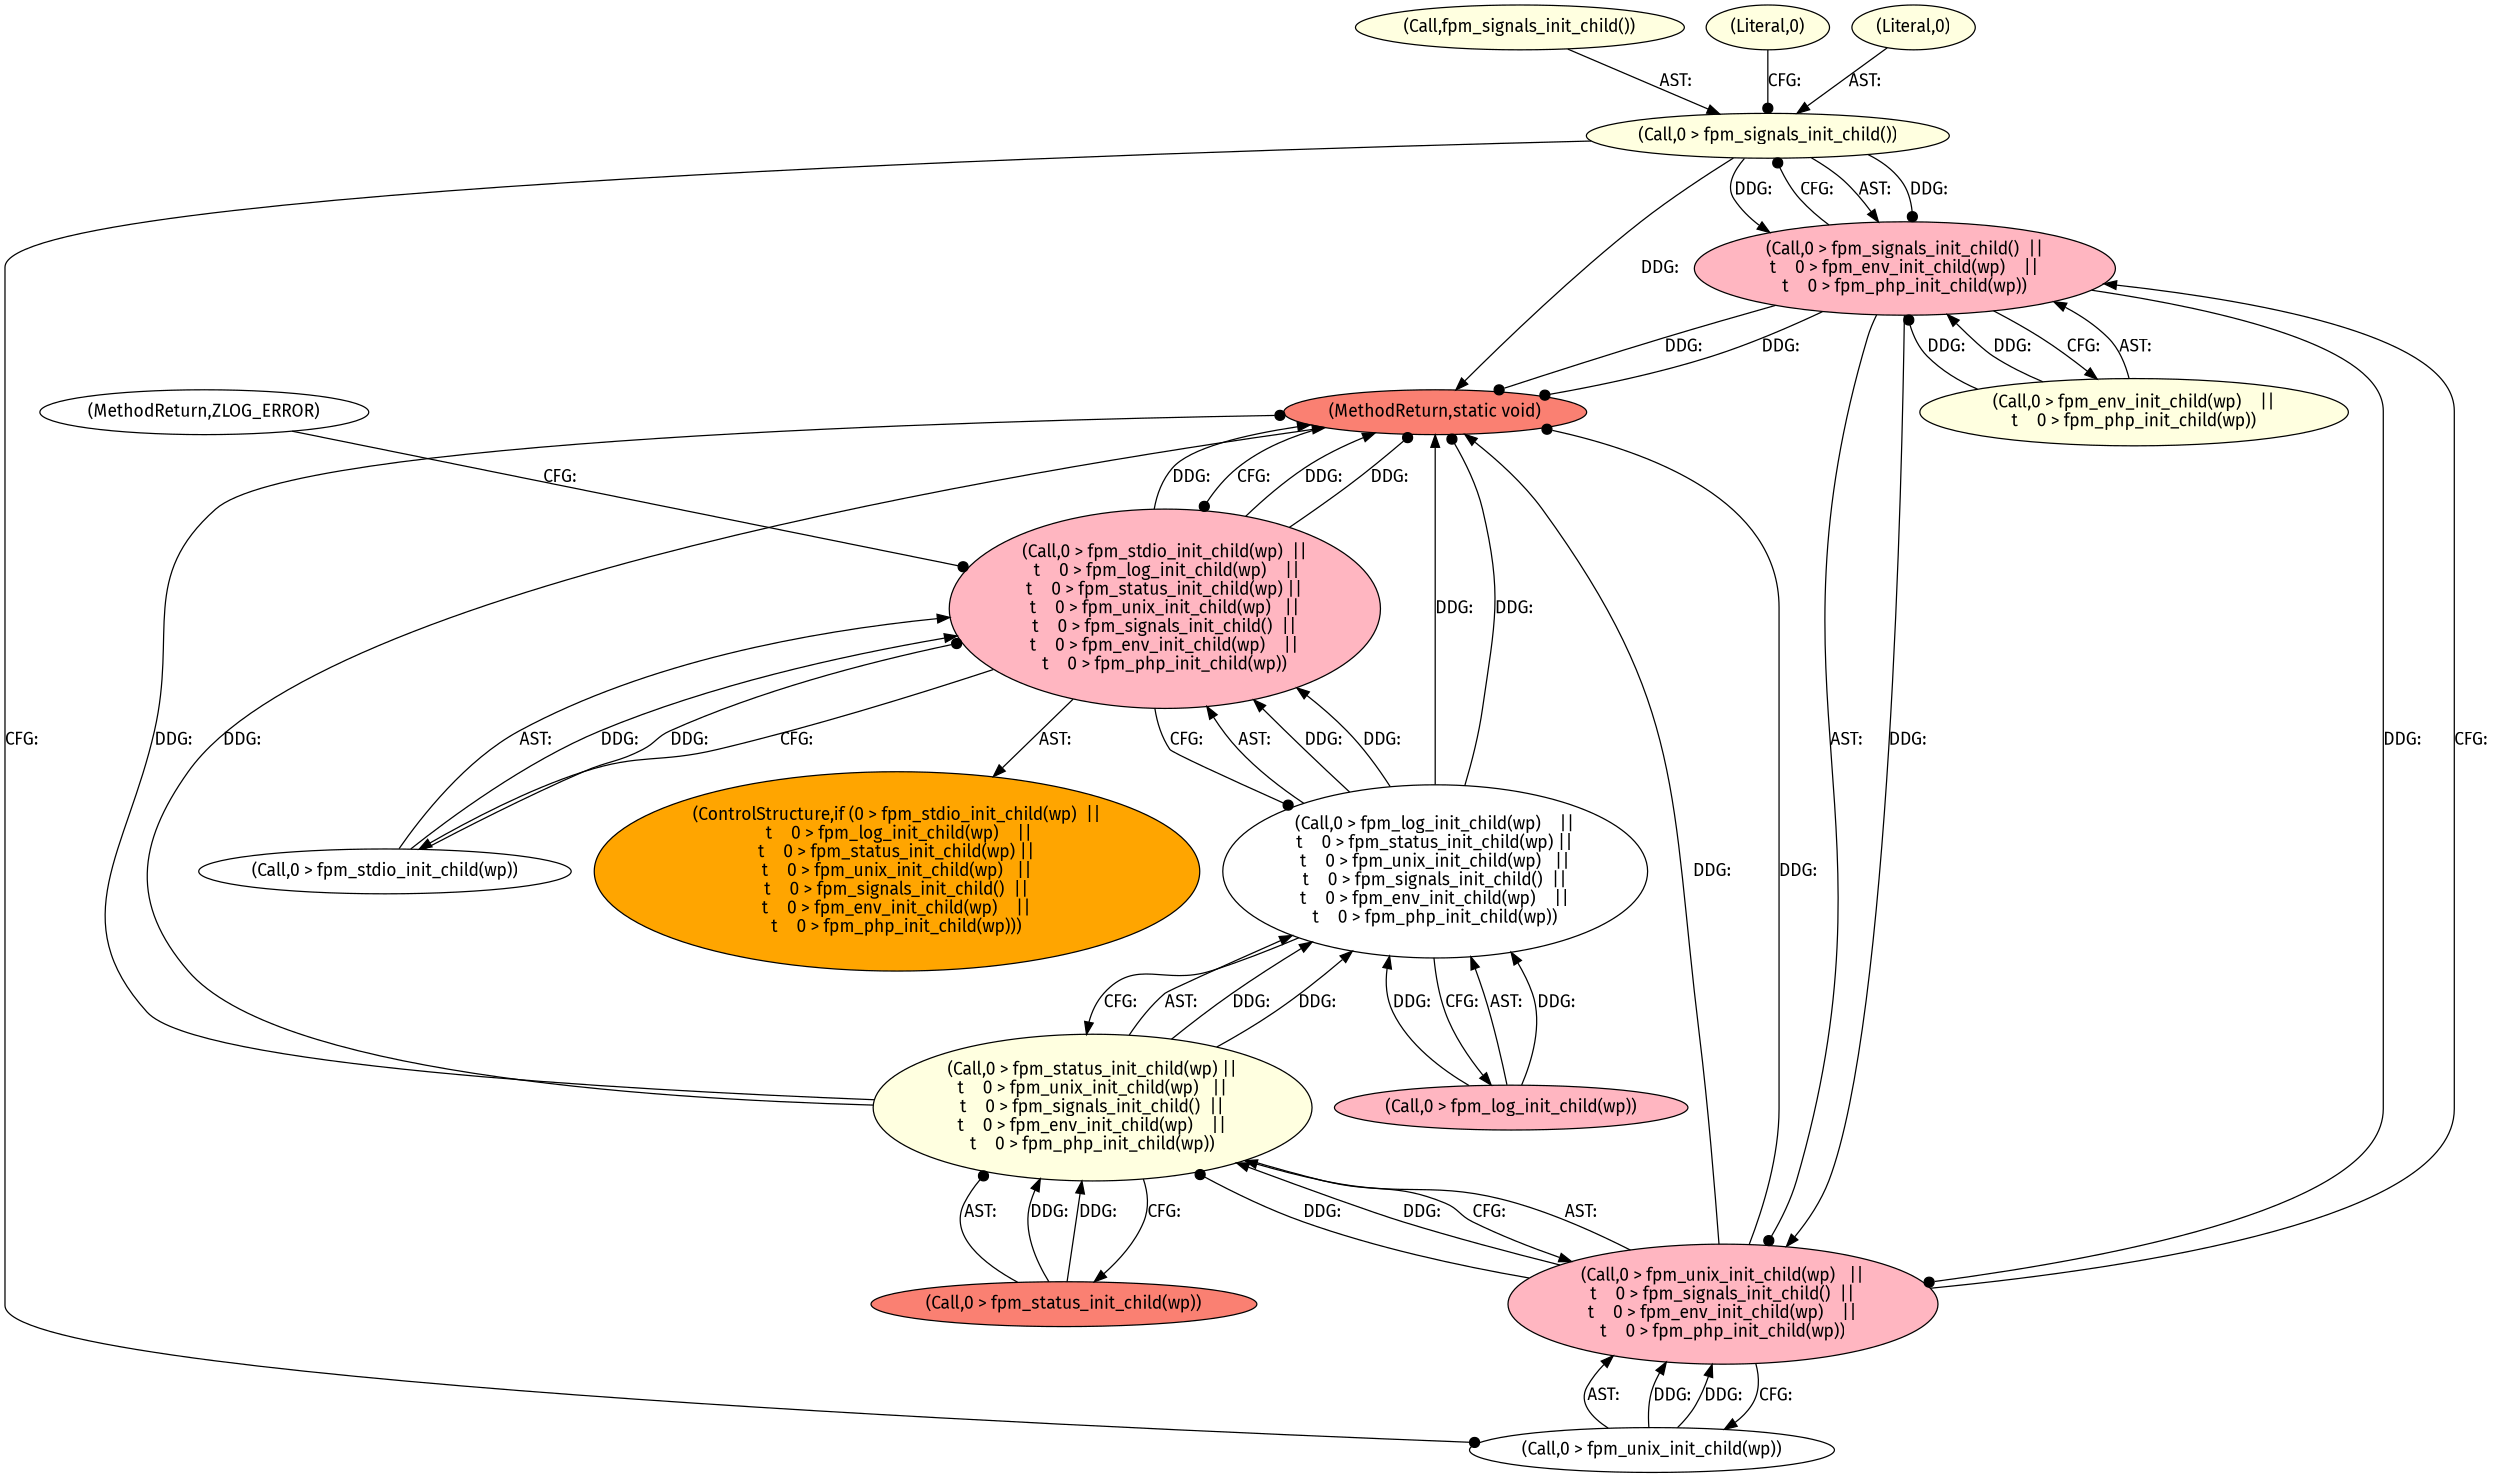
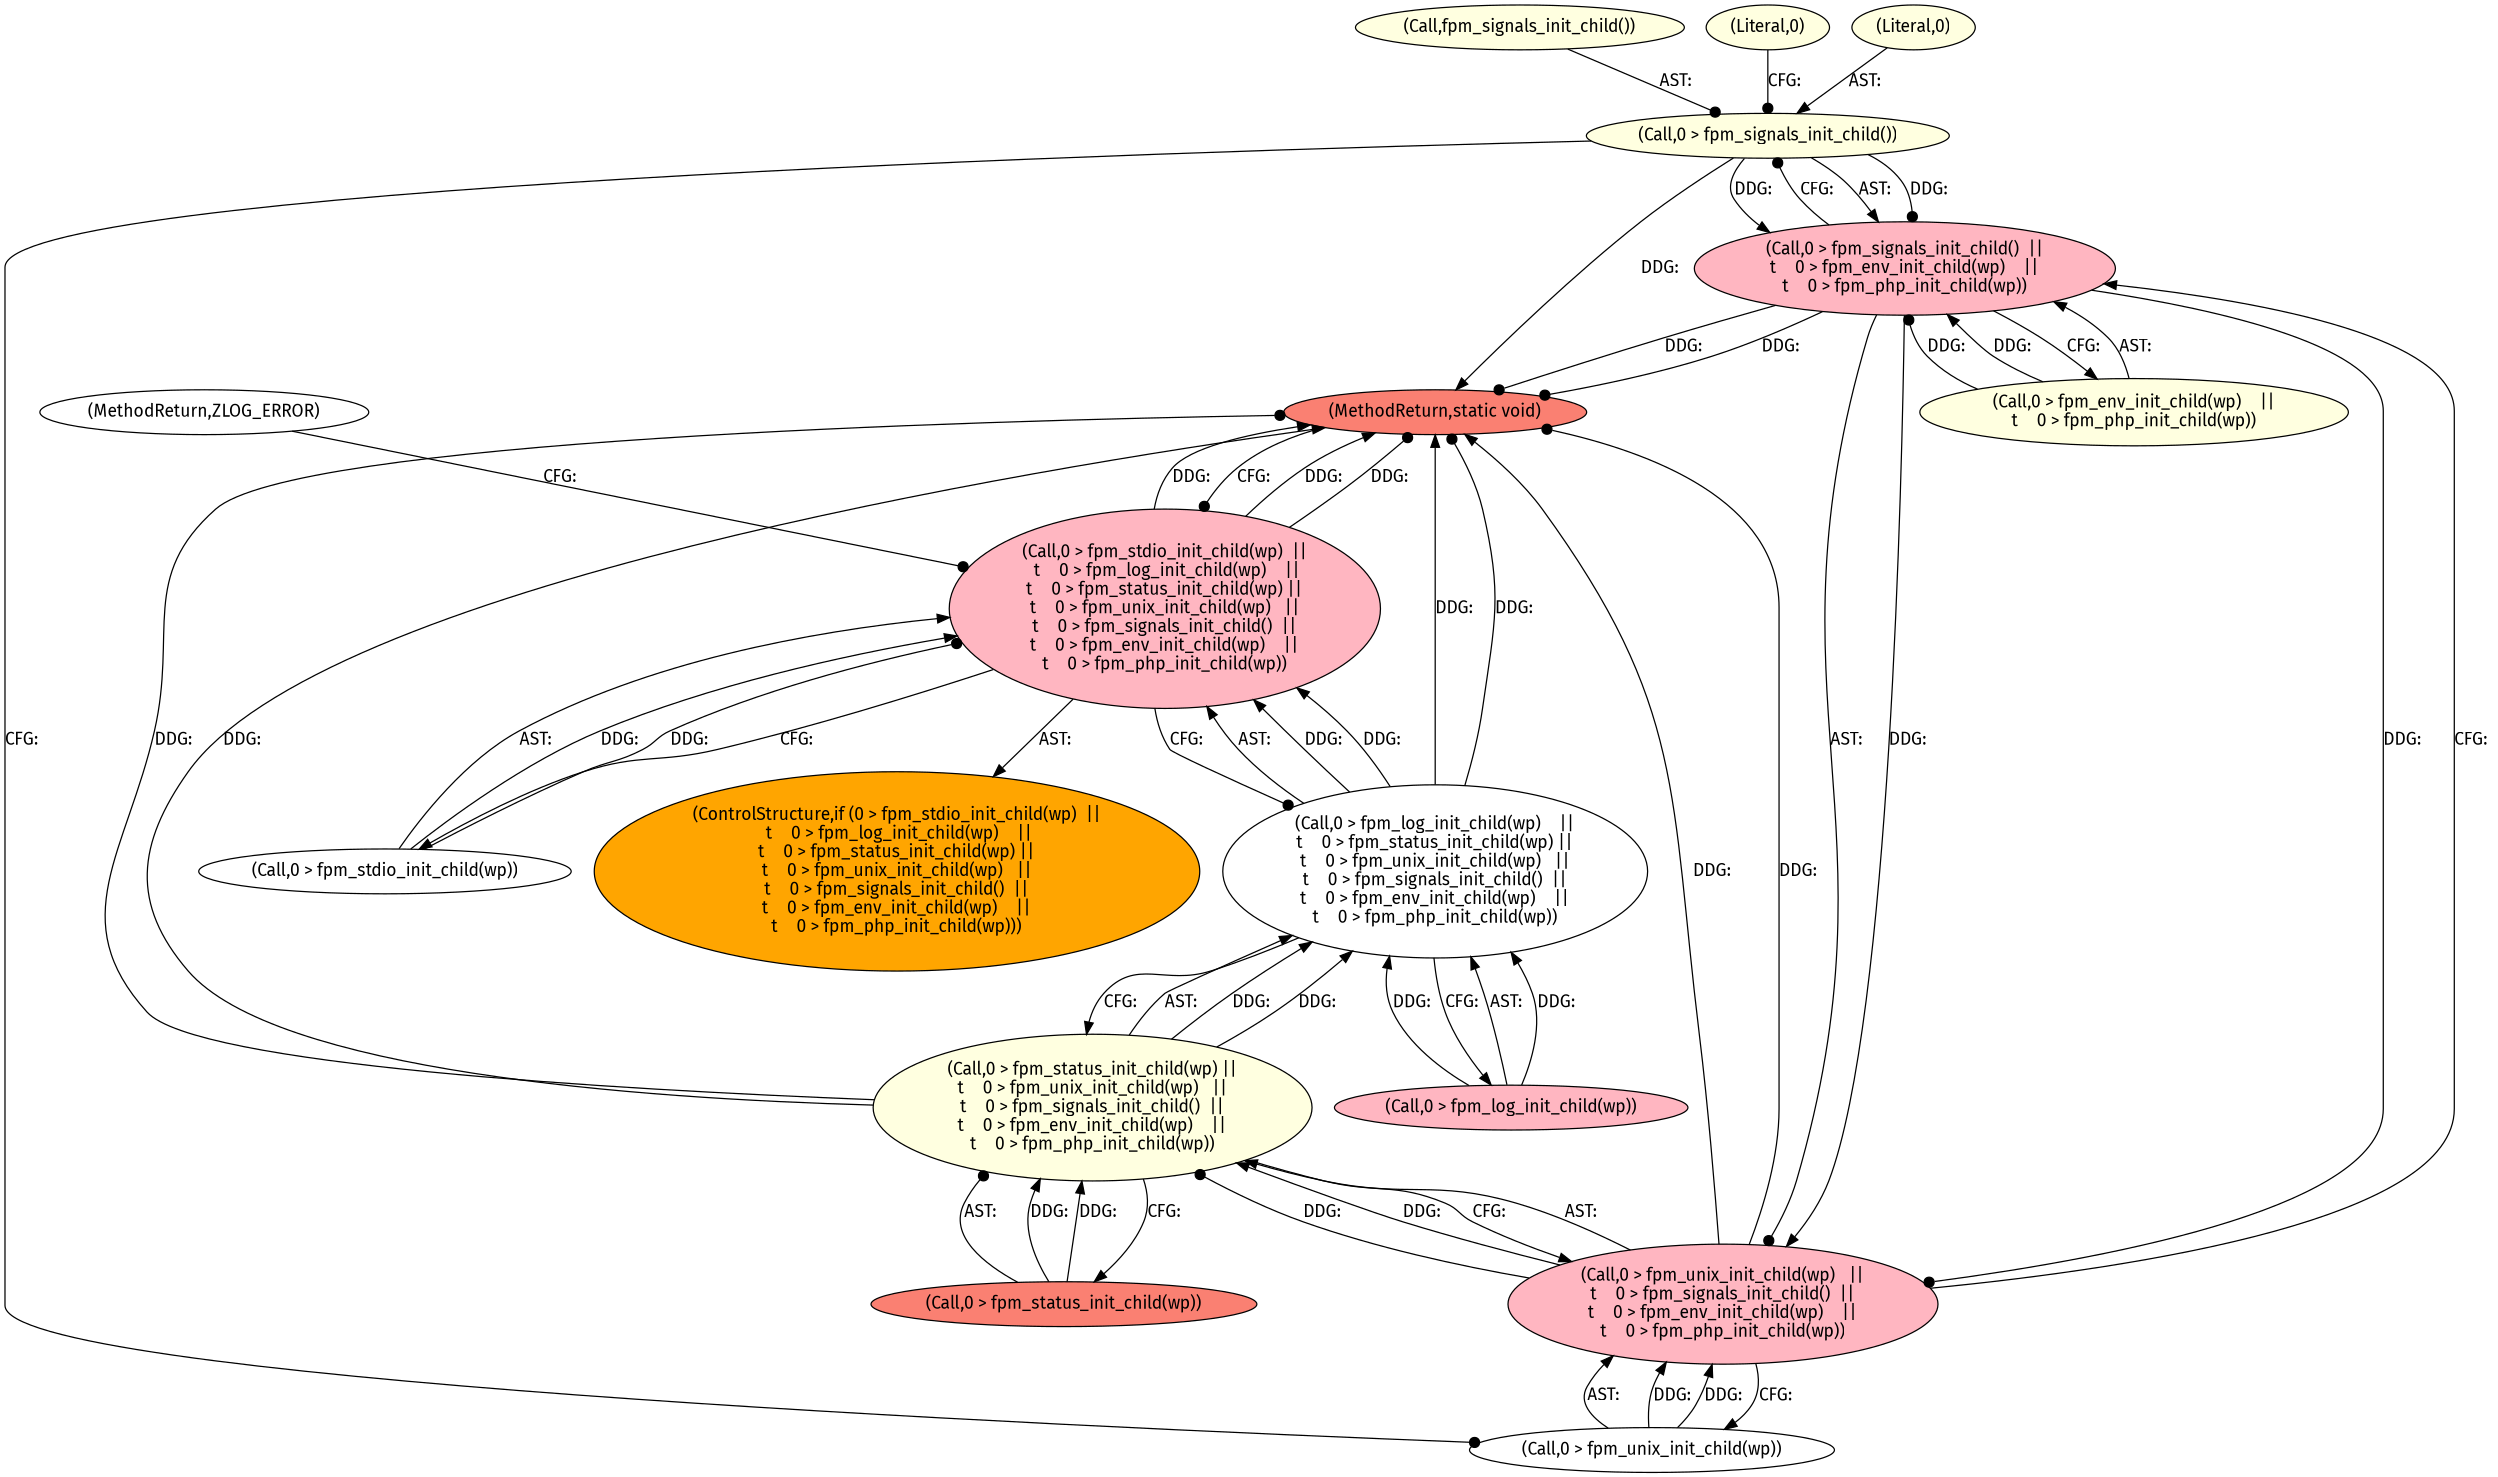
(1639, 80) -> (1639, 80)
